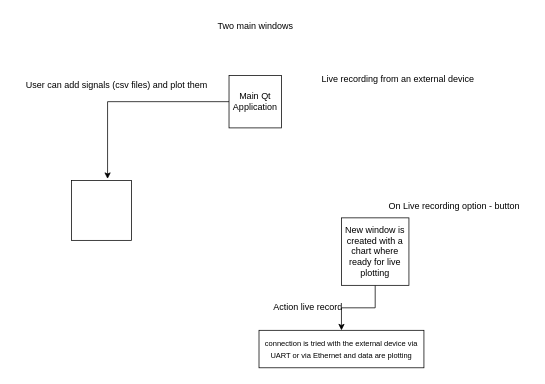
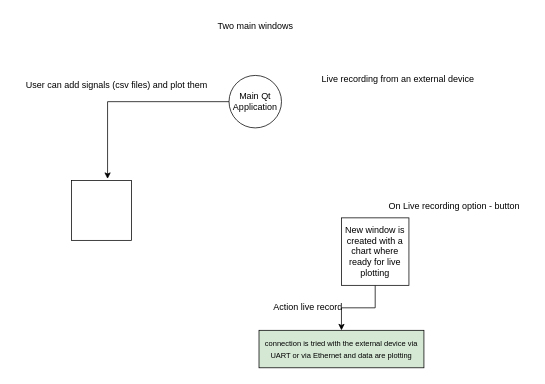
(255, 102) -> (255, 102)
(342, 349) -> (342, 349)
